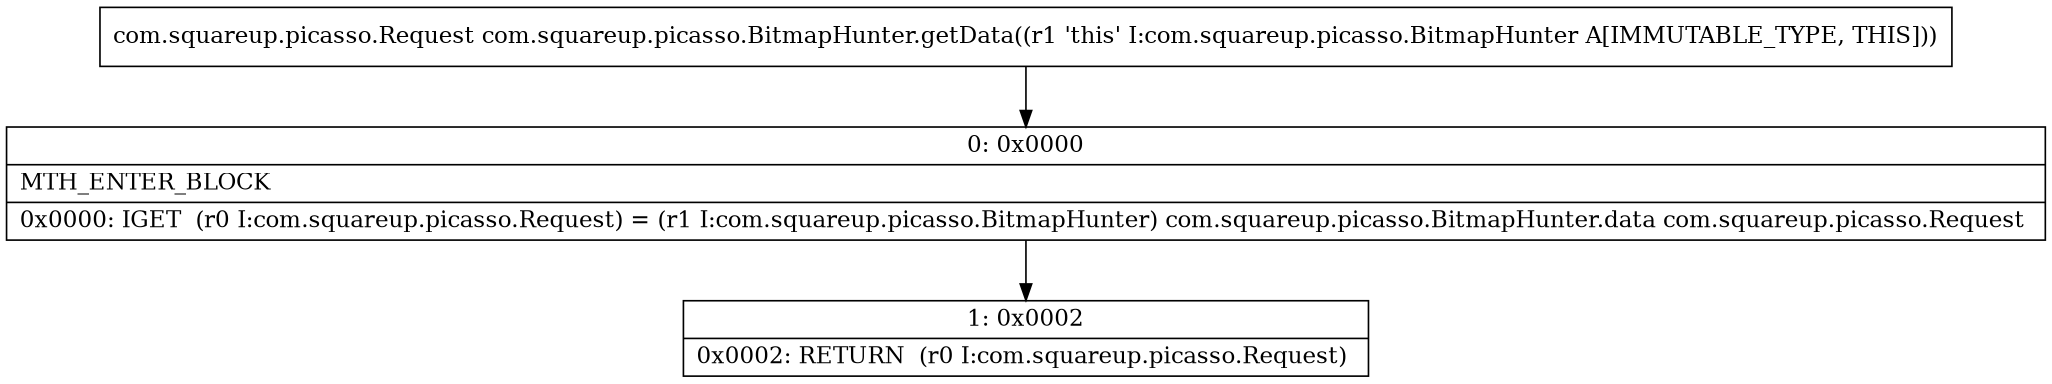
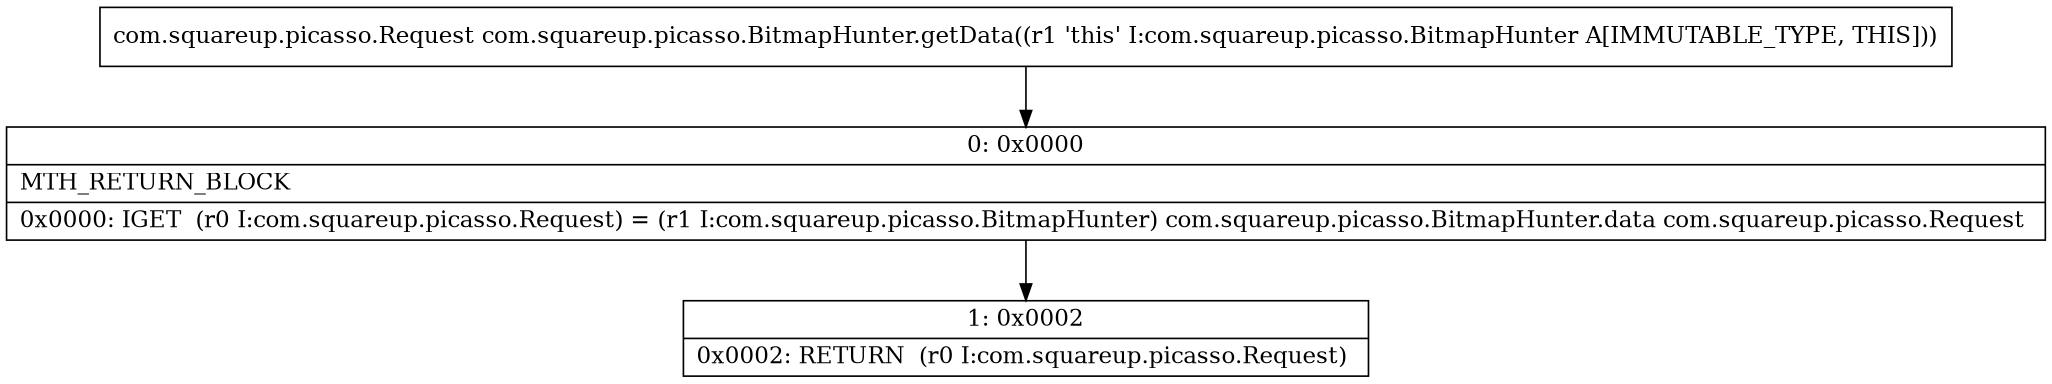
(146, 183) -> (156, 183)
